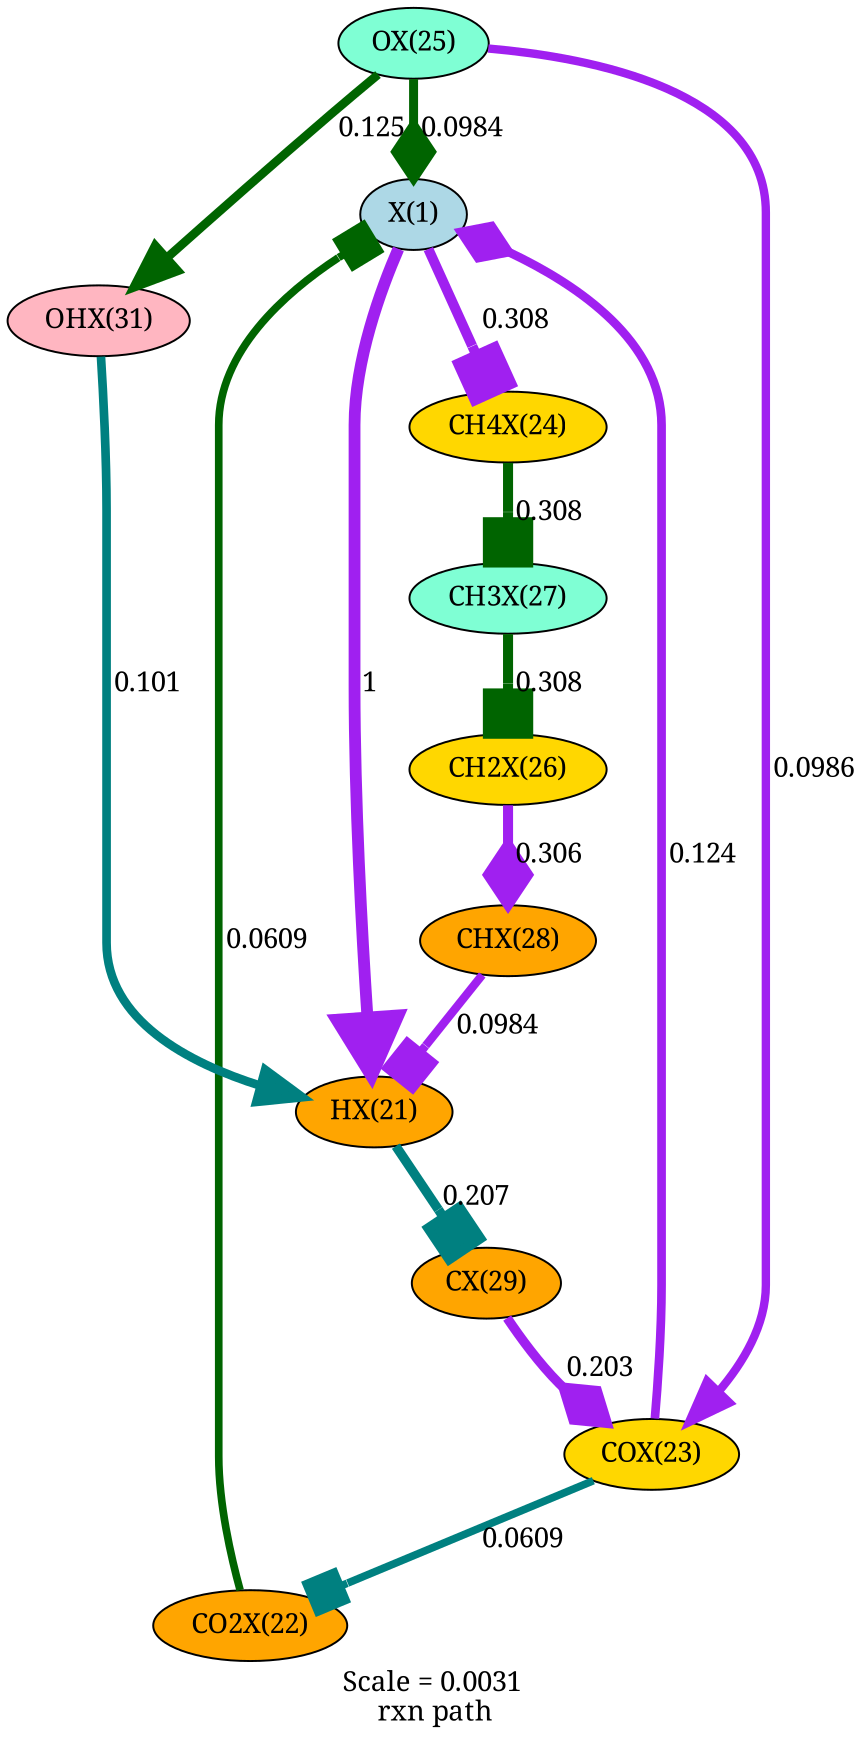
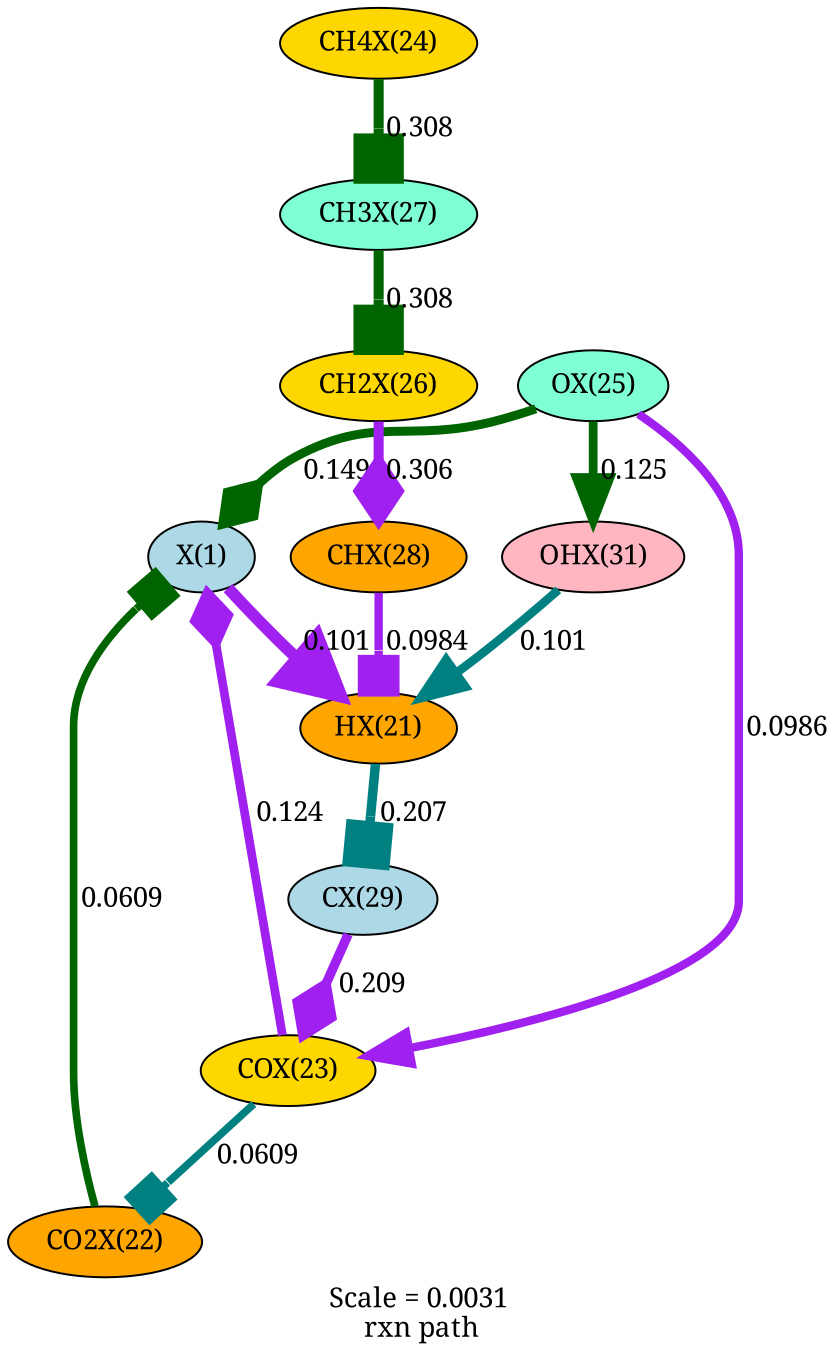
(459, 129) -> (333, 471)
(450, 297) -> none
(366, 684) -> (333, 643)
(486, 1283) -> (363, 899)
(597, 1369) -> (369, 985)
